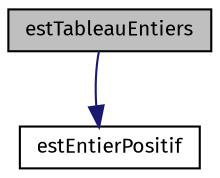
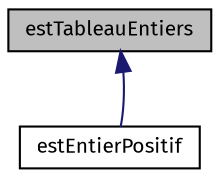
(96, 79) -> (124, 100)
